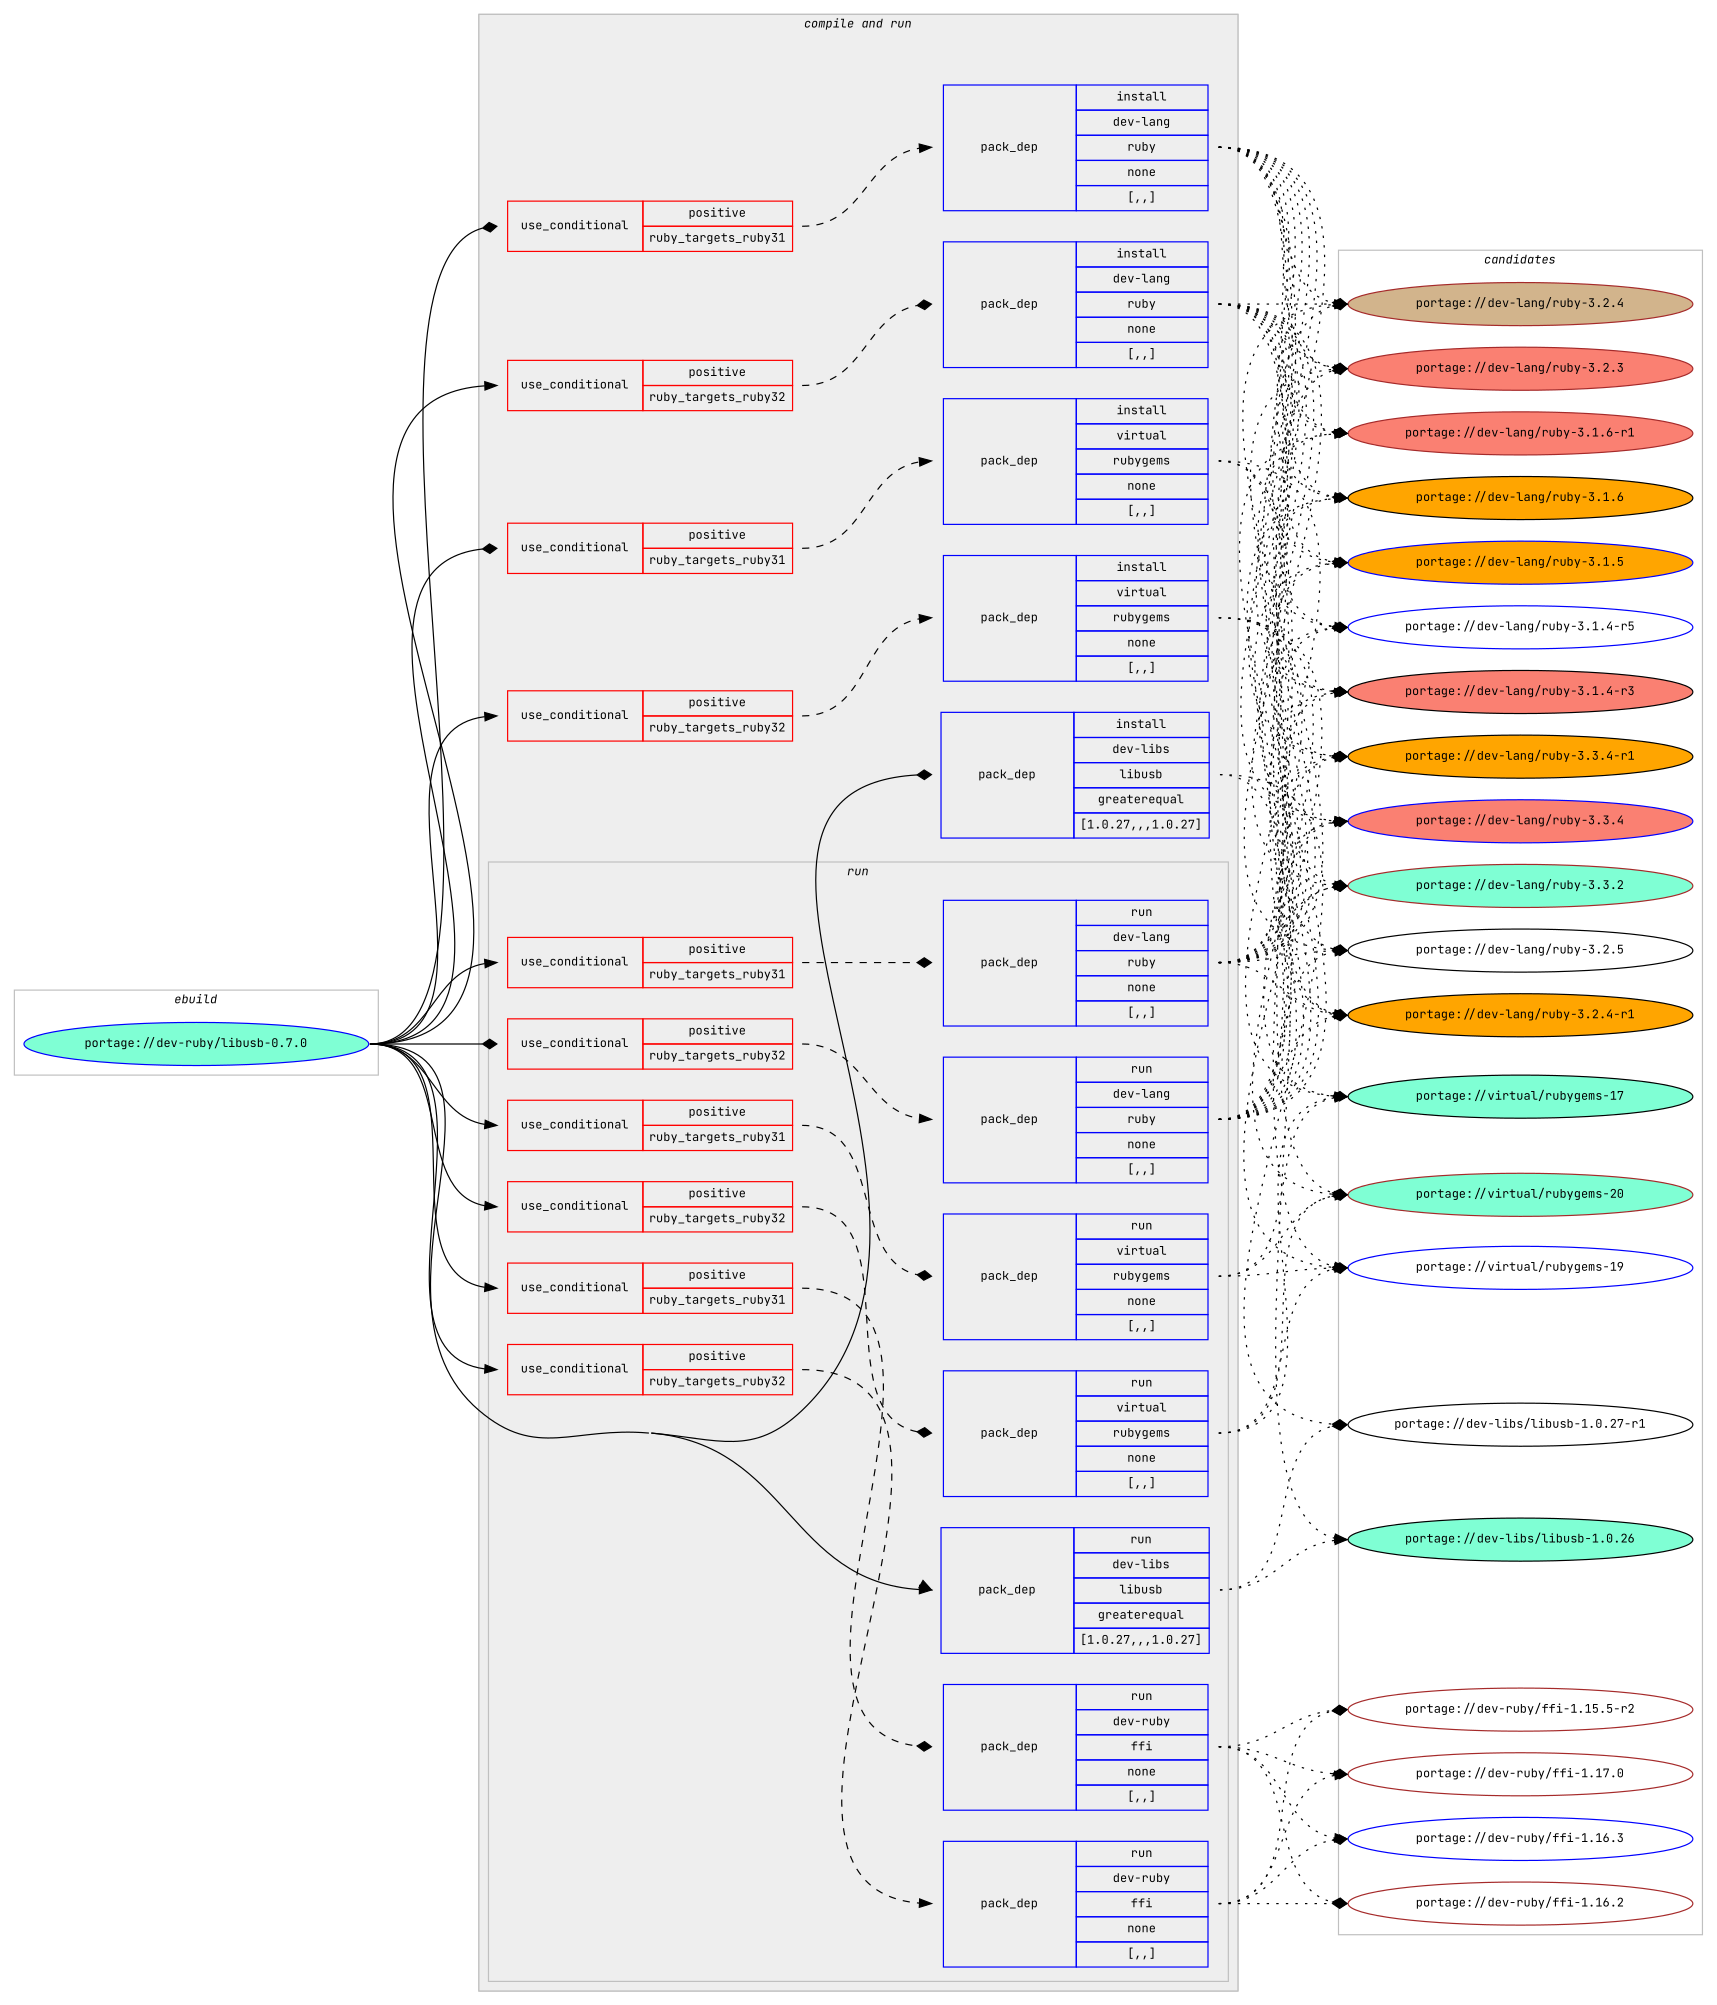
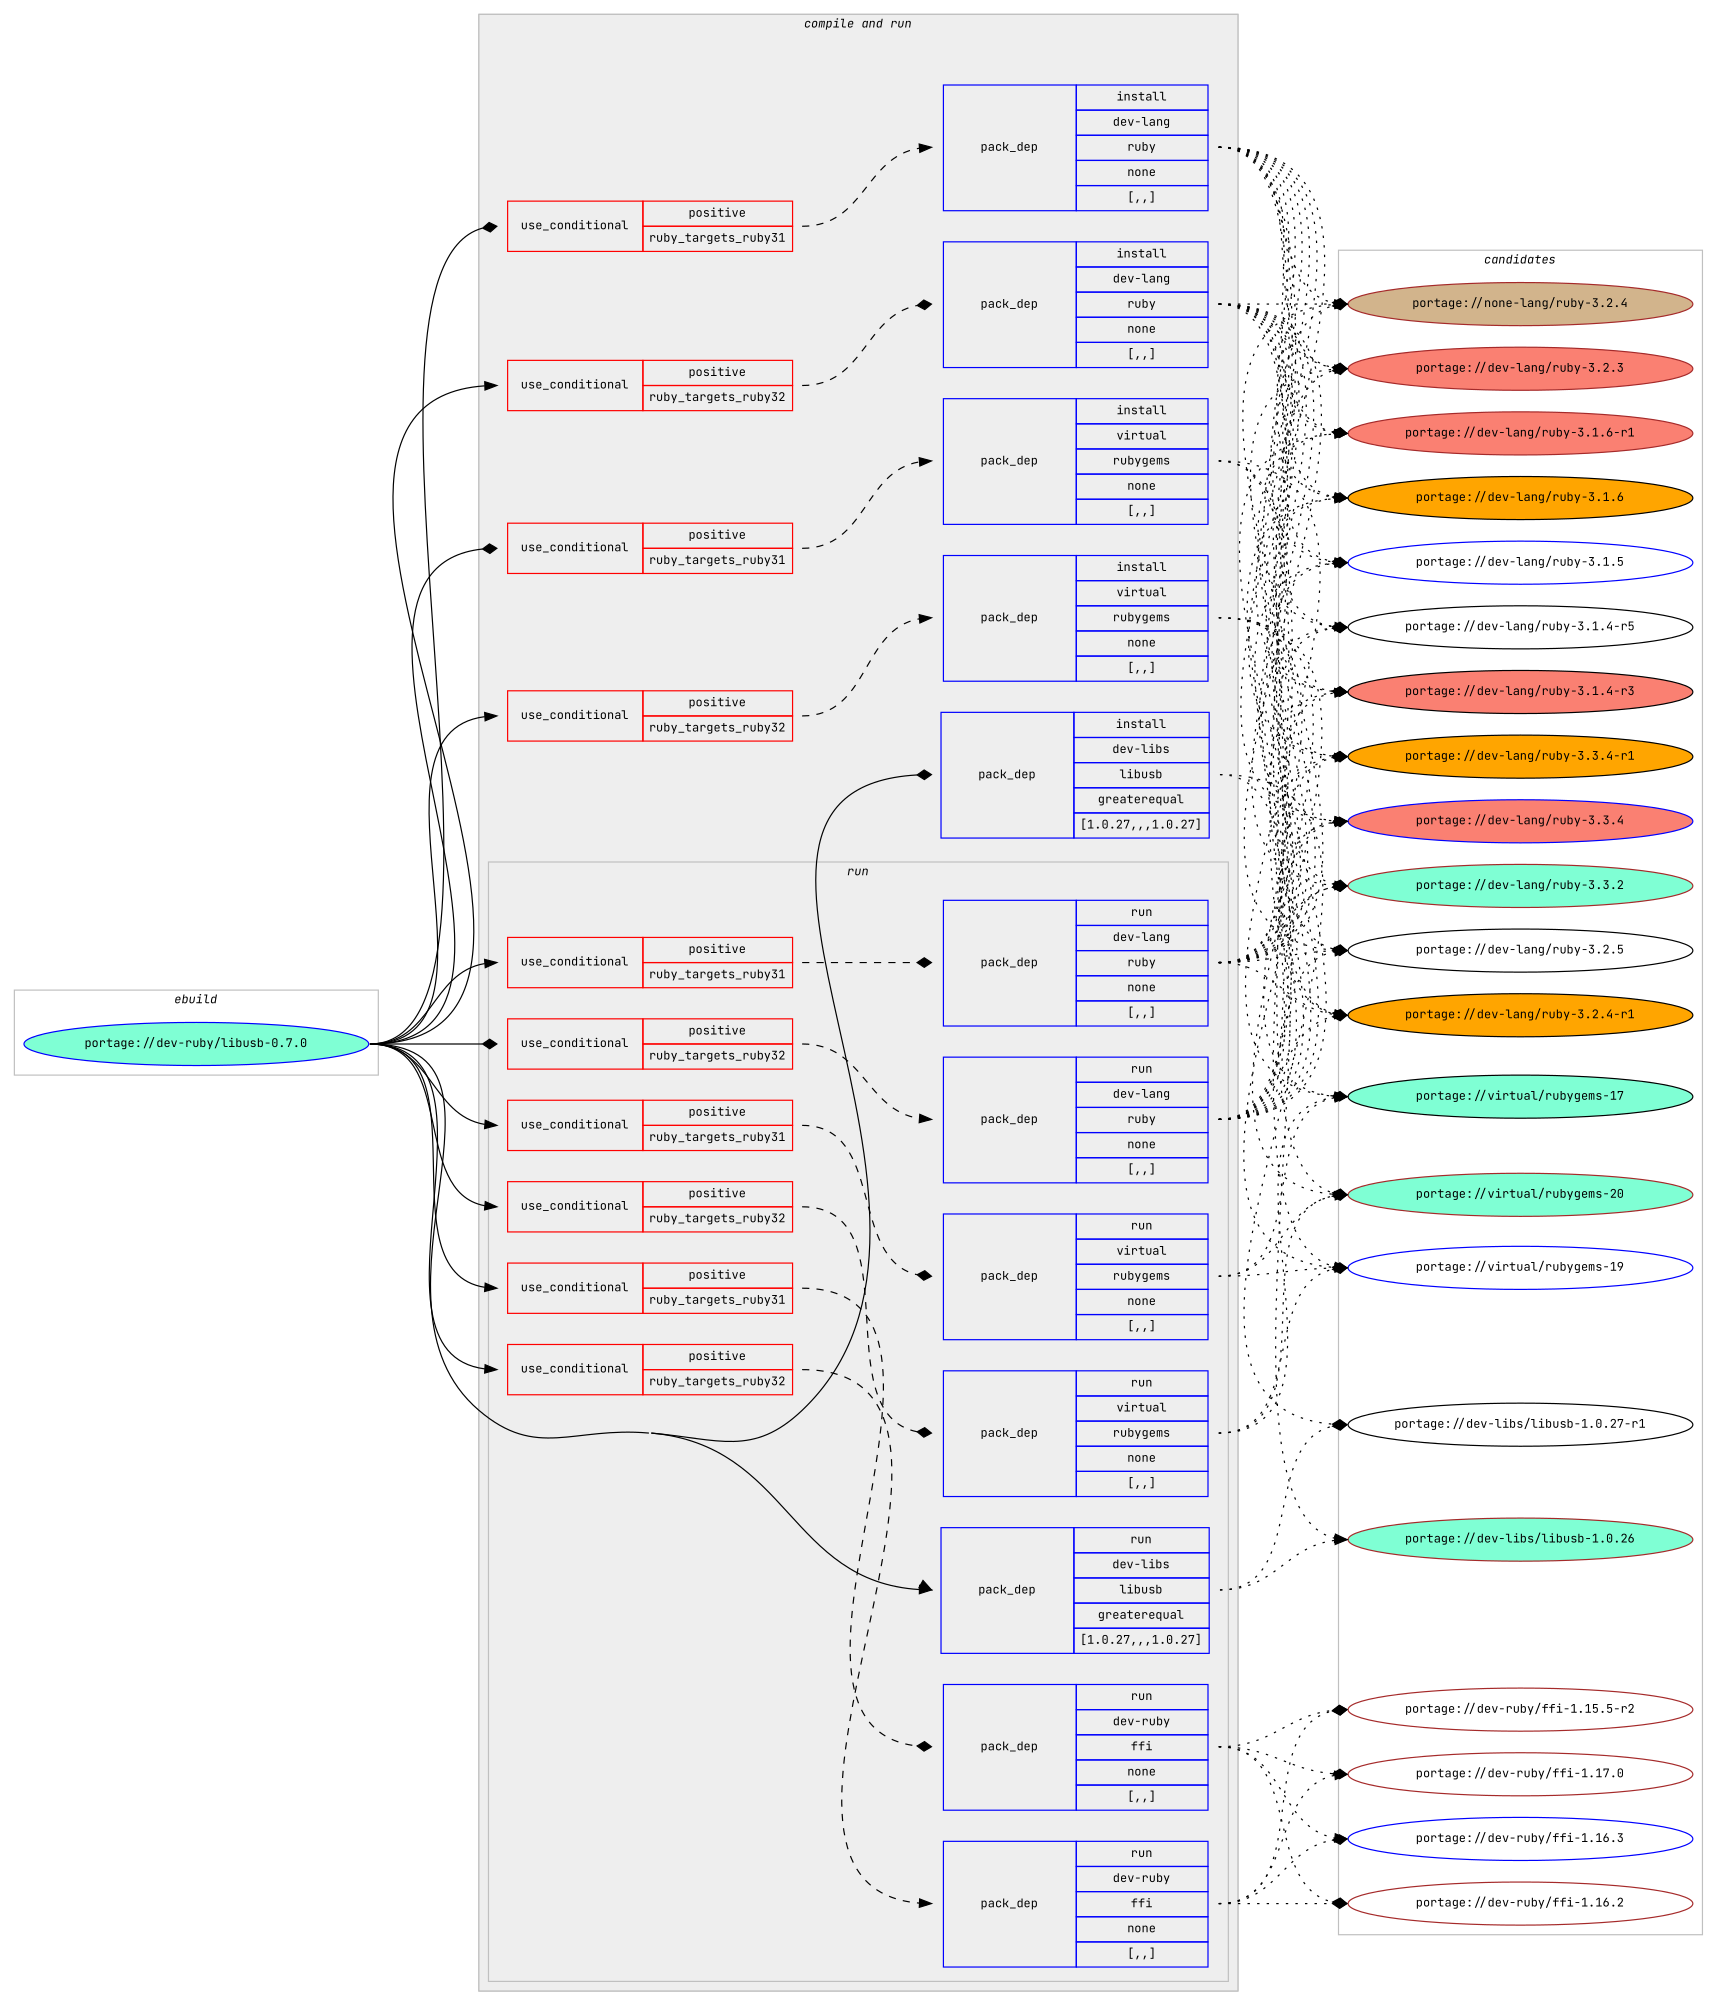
(1520, 304) -> (1520, 304)
(1520, 563) -> (1520, 563)
(1520, 627) -> (1520, 627)
(1520, 1540) -> (1520, 1540)
